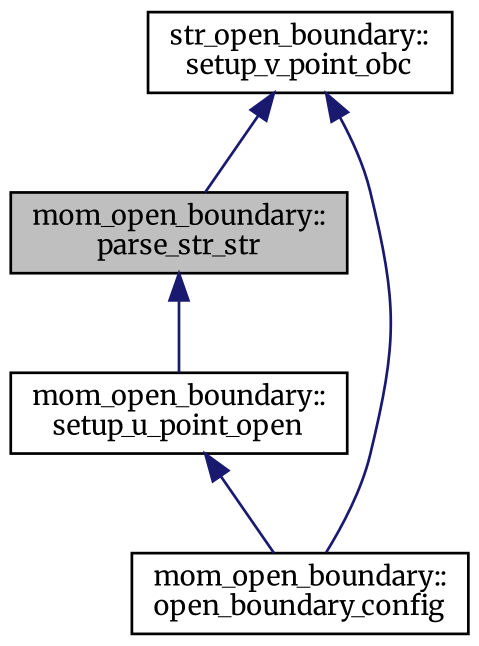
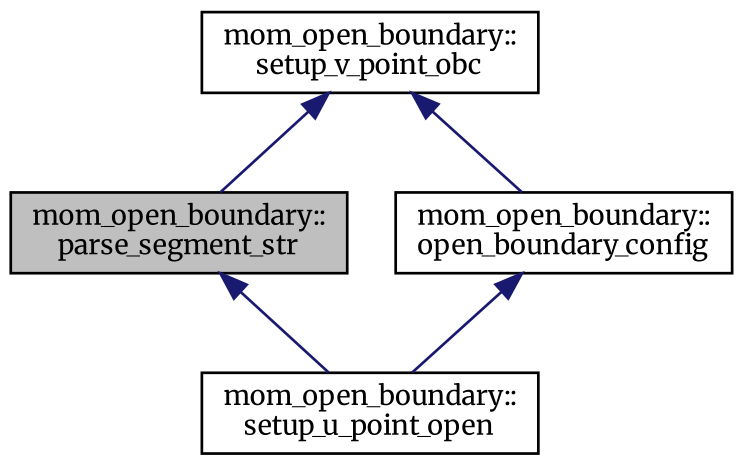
(300, 52) -> (370, 52)
(179, 233) -> (179, 233)
(247, 514) -> (457, 332)
